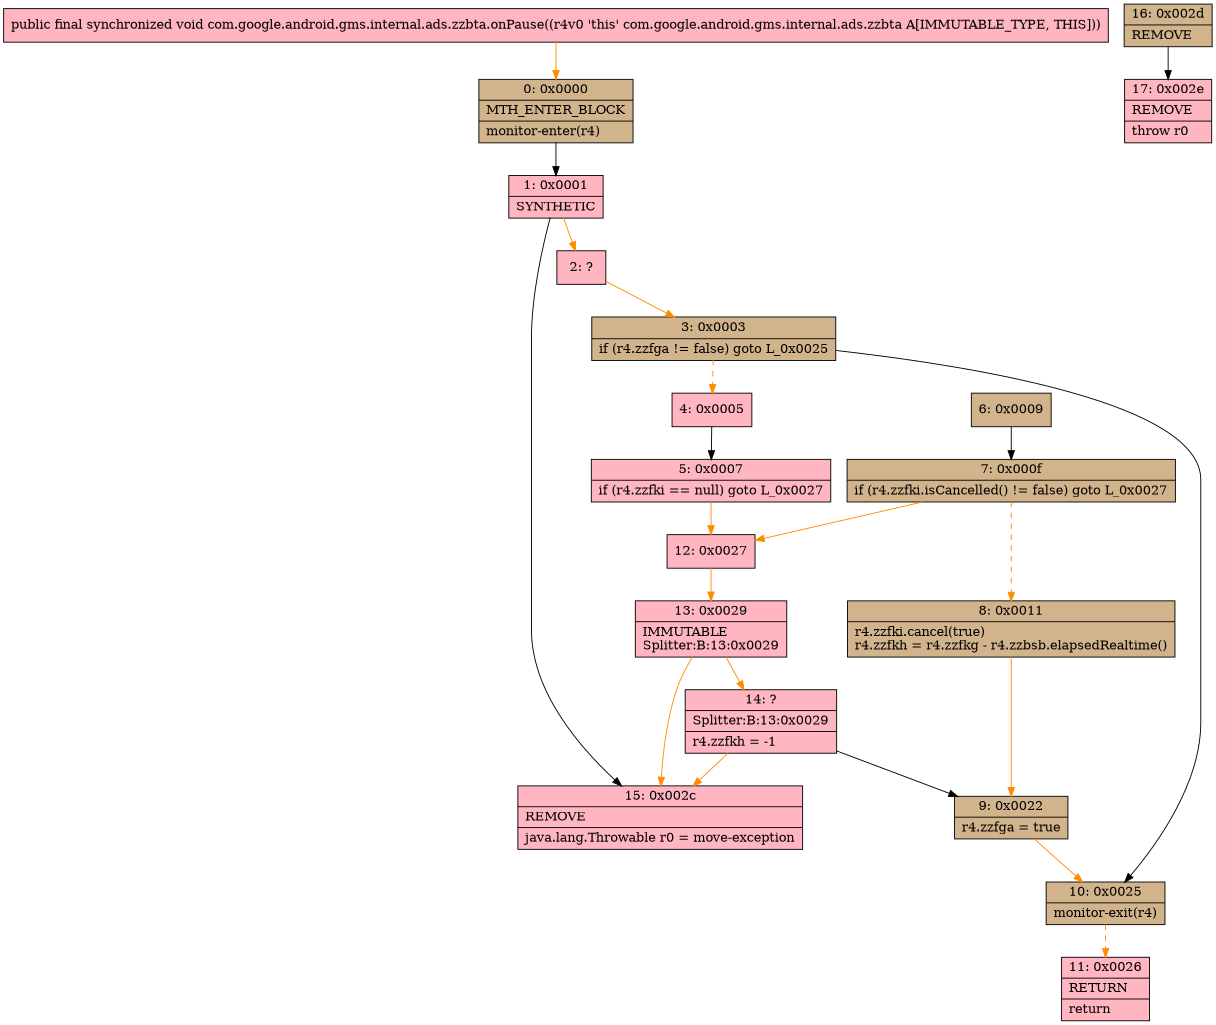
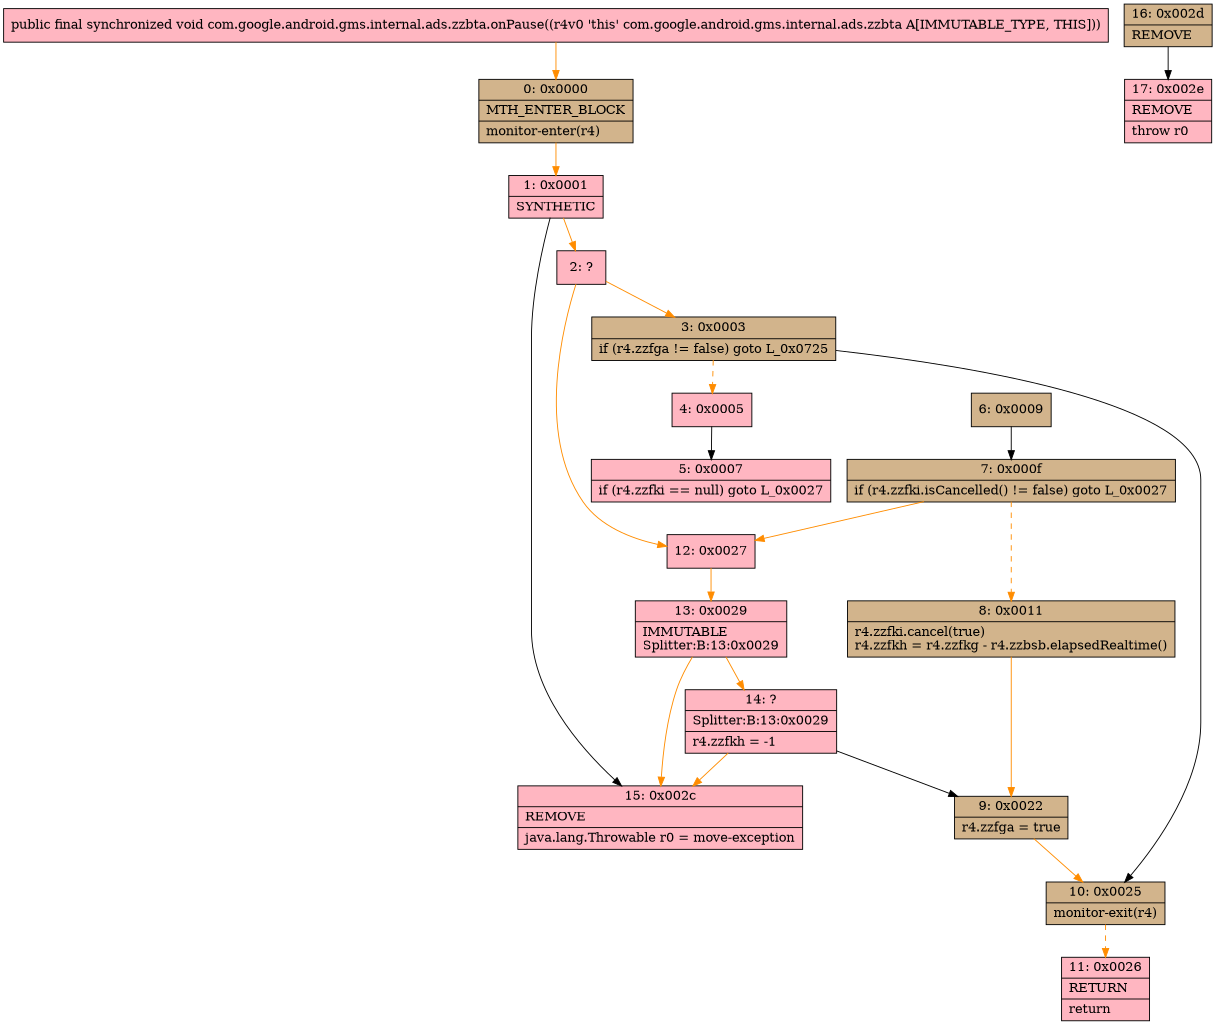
(556, 155) -> (556, 155)
(714, 349) -> (714, 349)
(711, 514) -> (559, 438)
